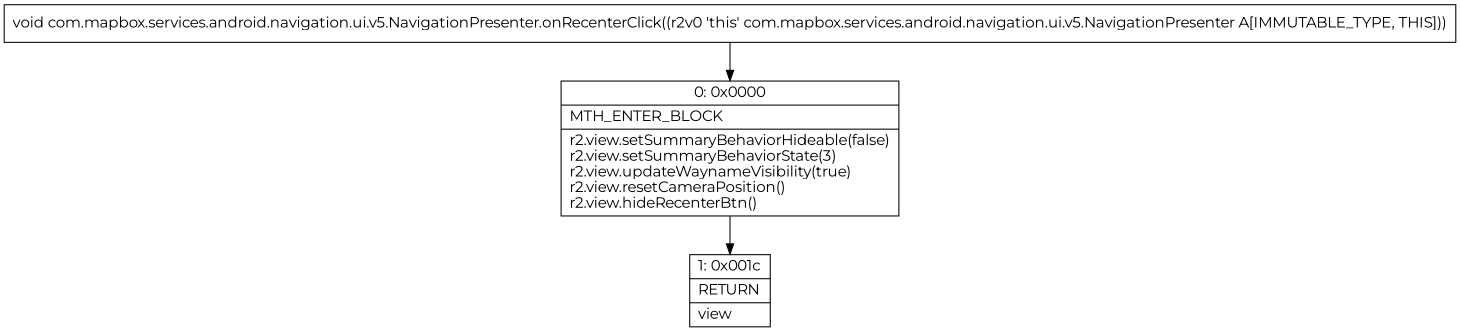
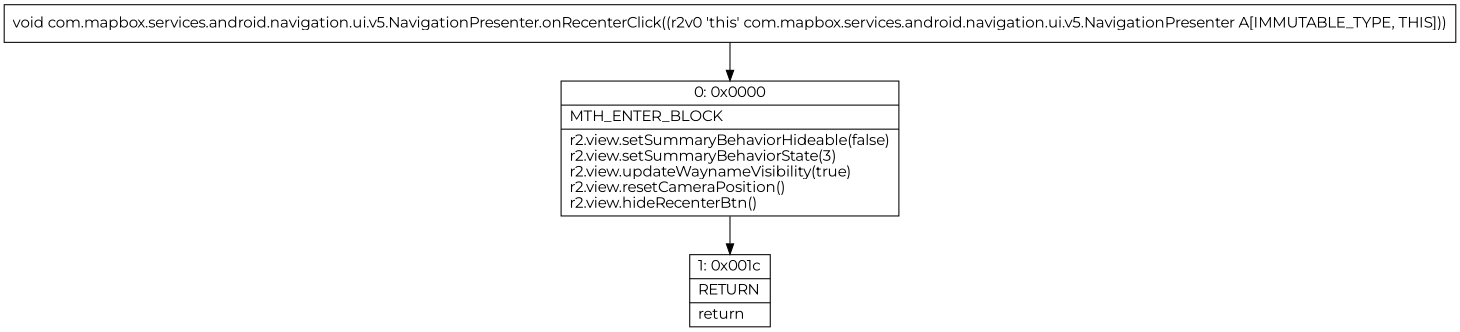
(715, 314) -> (722, 314)
